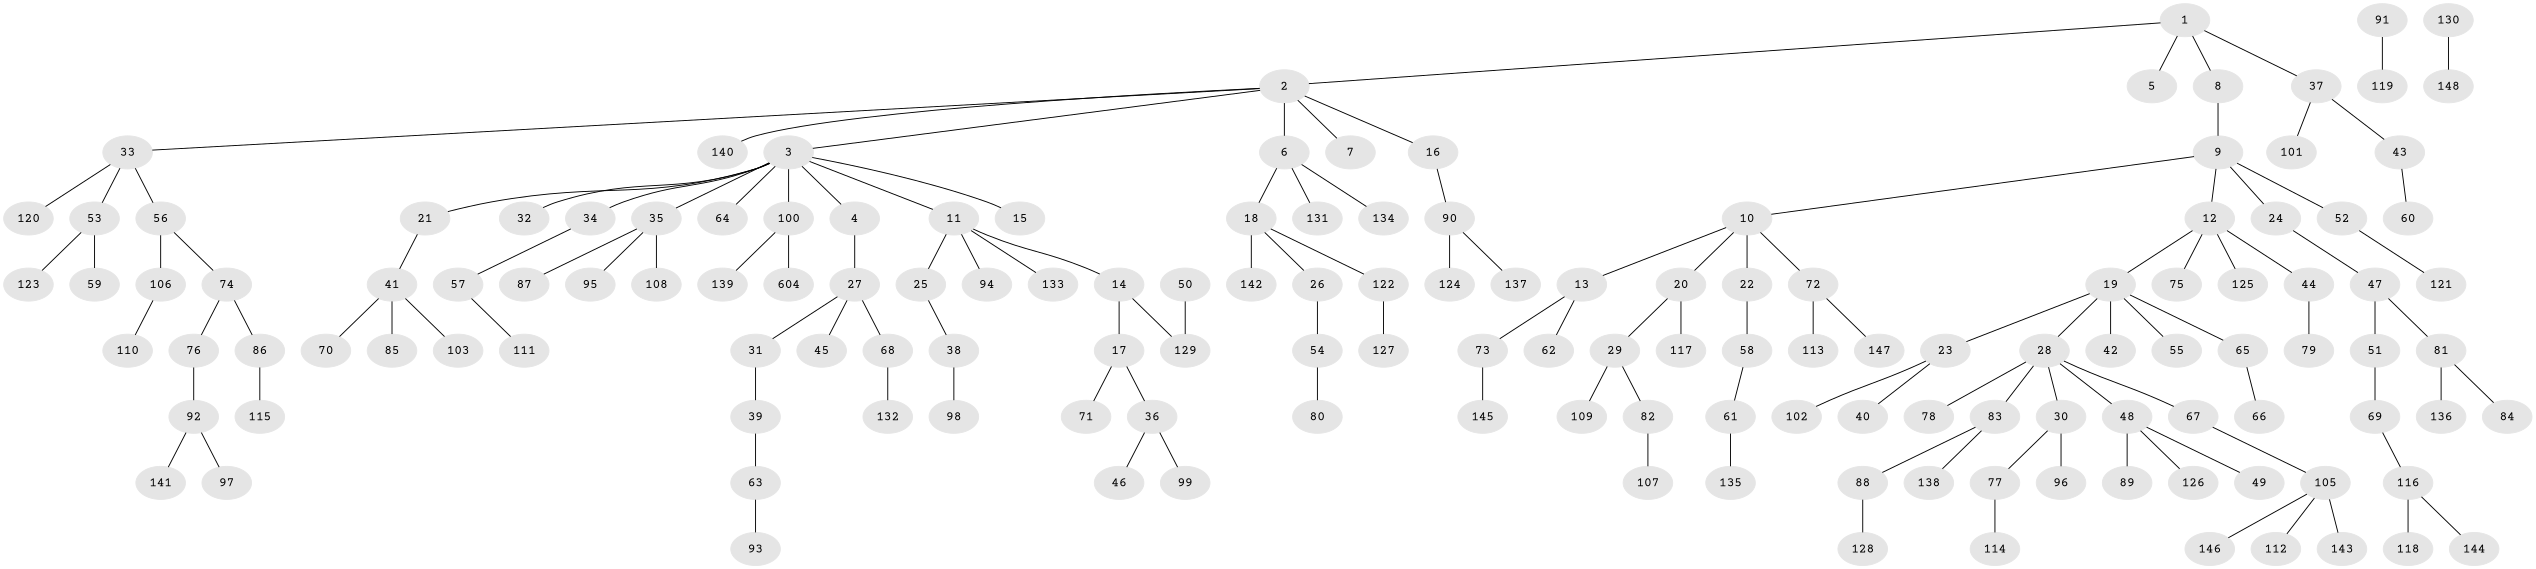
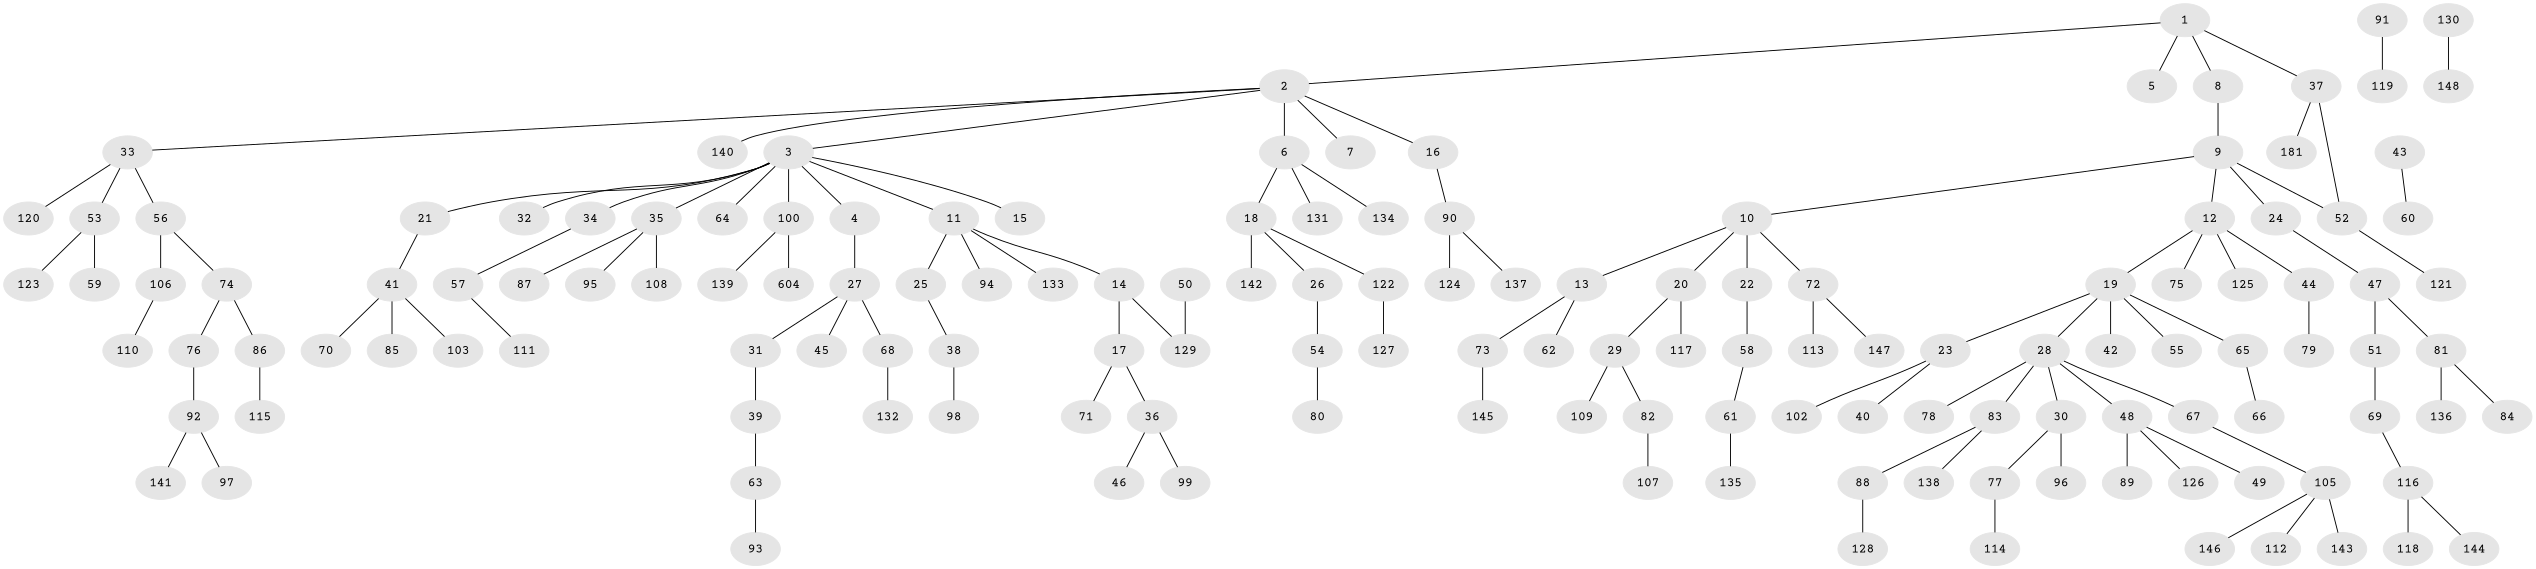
(2358, 119) -> (2329, 152)
(2291, 152) -> (2291, 152)
